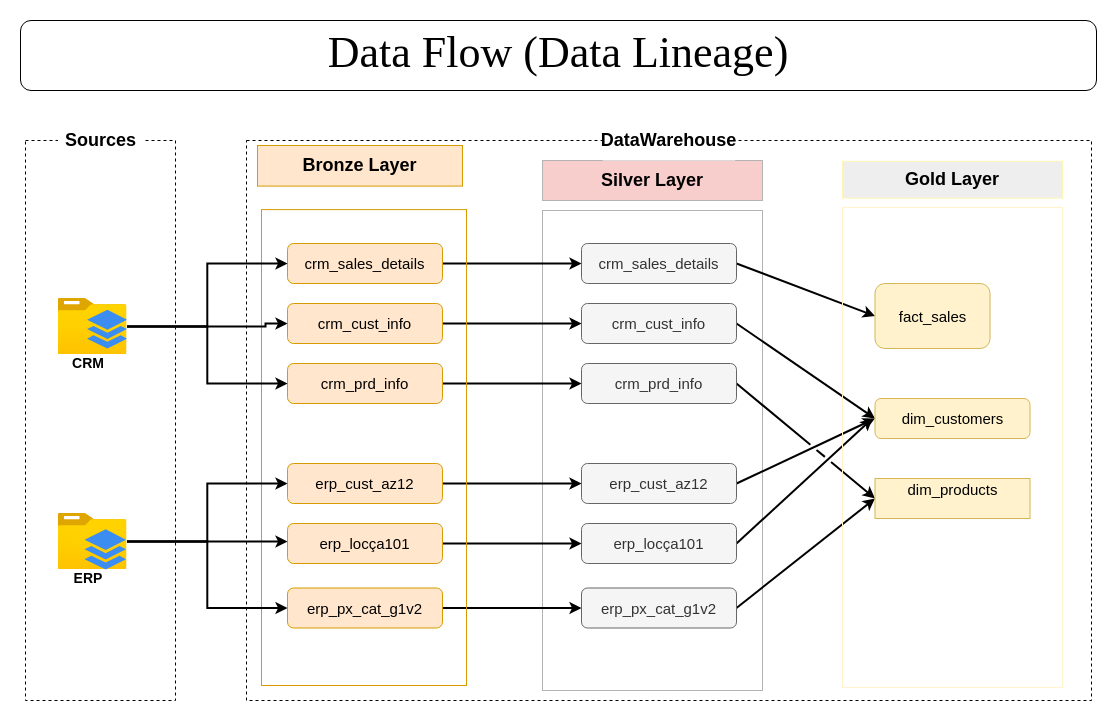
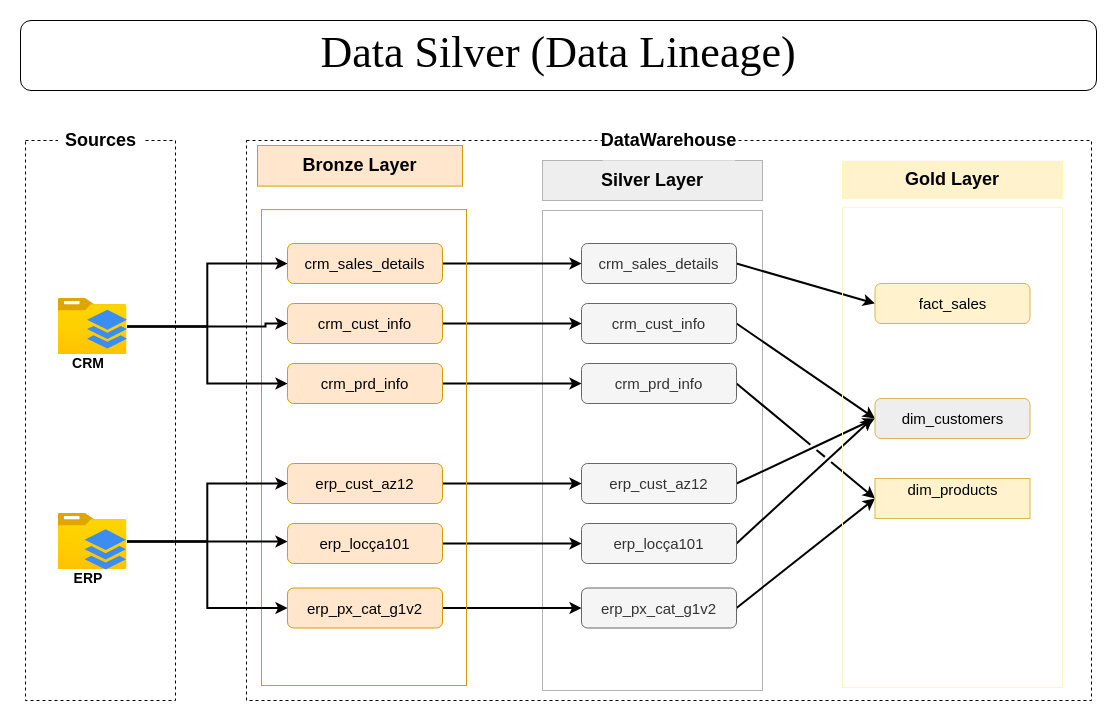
(559, 35) -> (559, 35)
(953, 180) -> (953, 180)
(653, 181) -> (653, 181)
(933, 316) -> (953, 304)
(953, 419) -> (953, 419)
